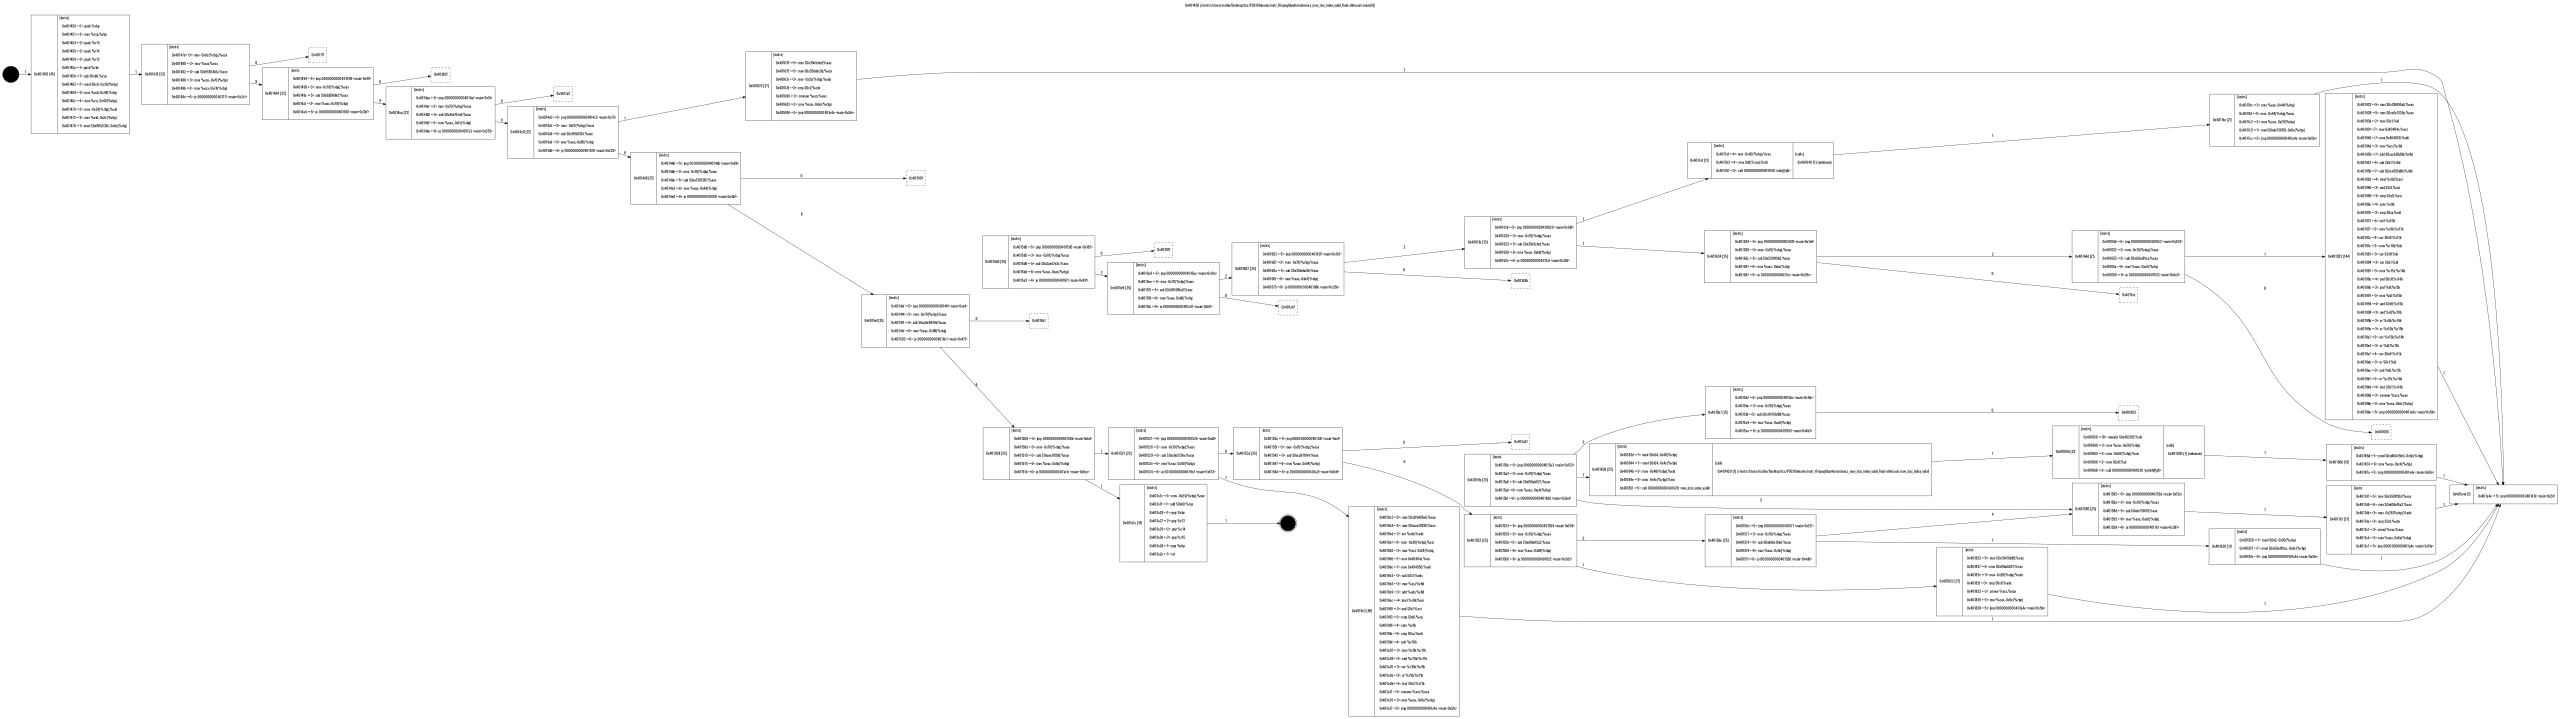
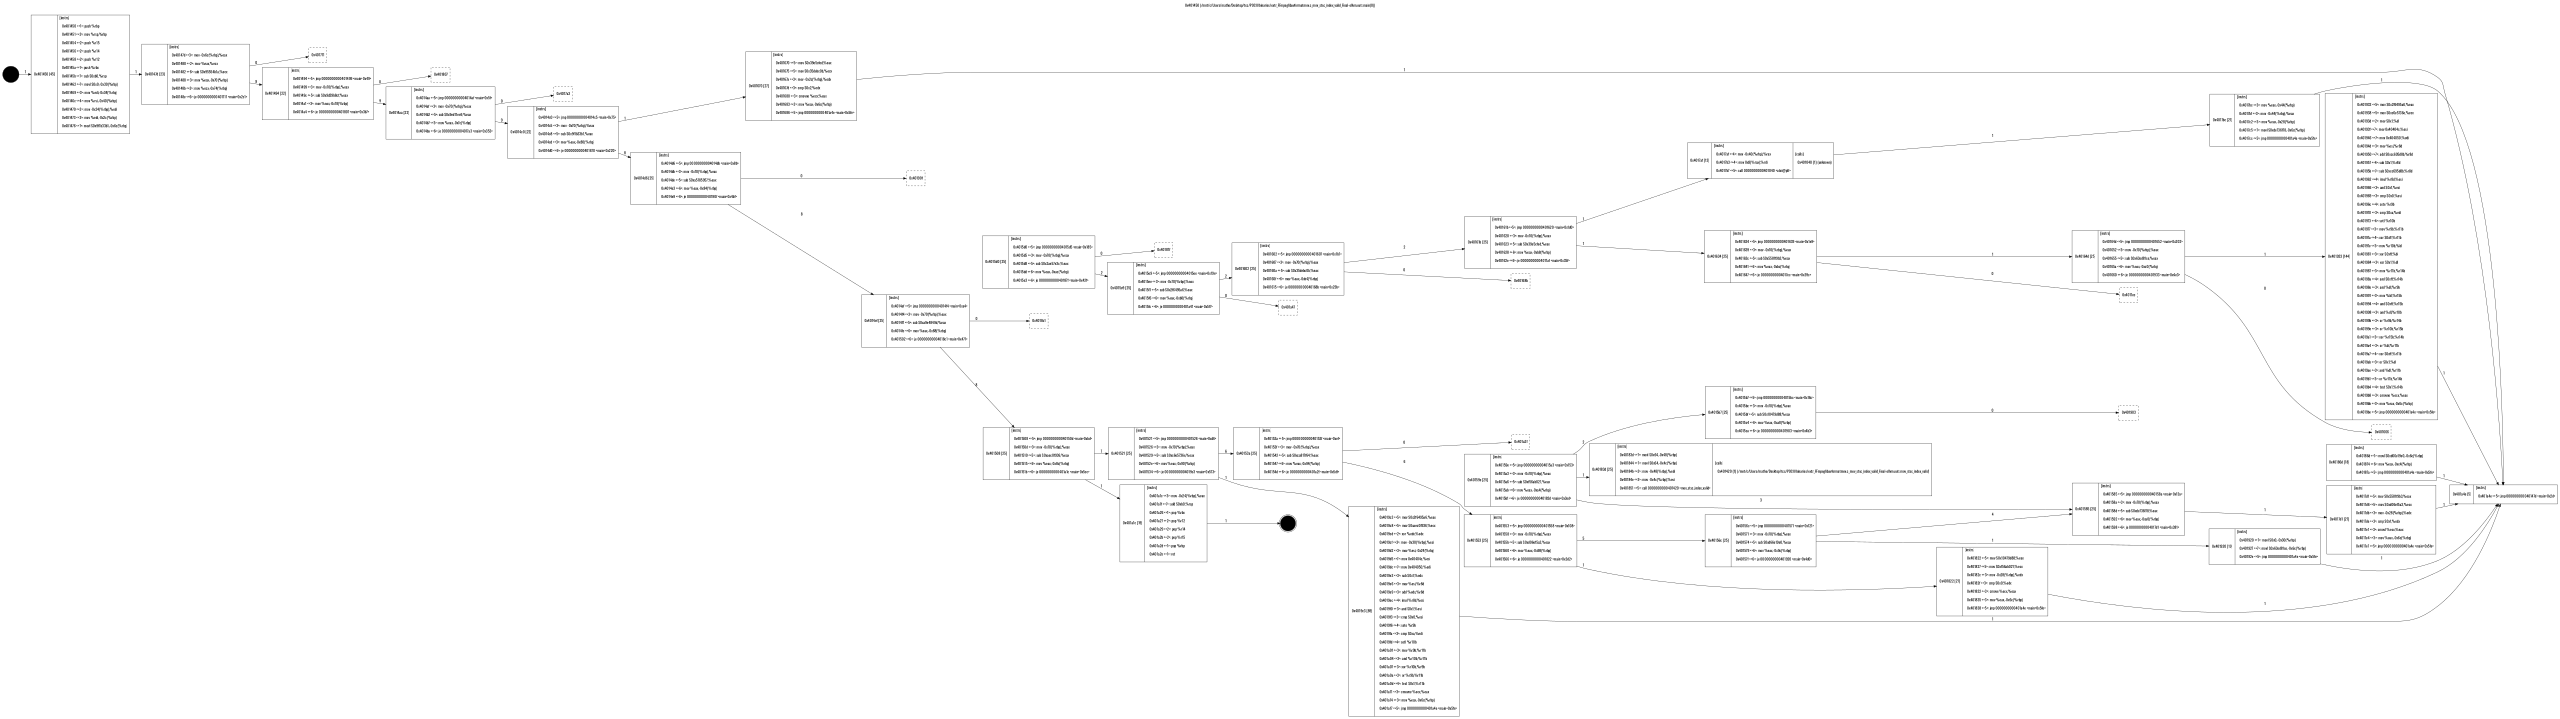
(1992, 255) -> (1992, 255)
(2128, 452) -> none
